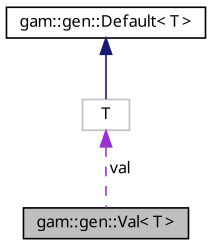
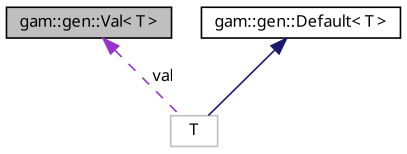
(106, 177) -> (148, 83)
